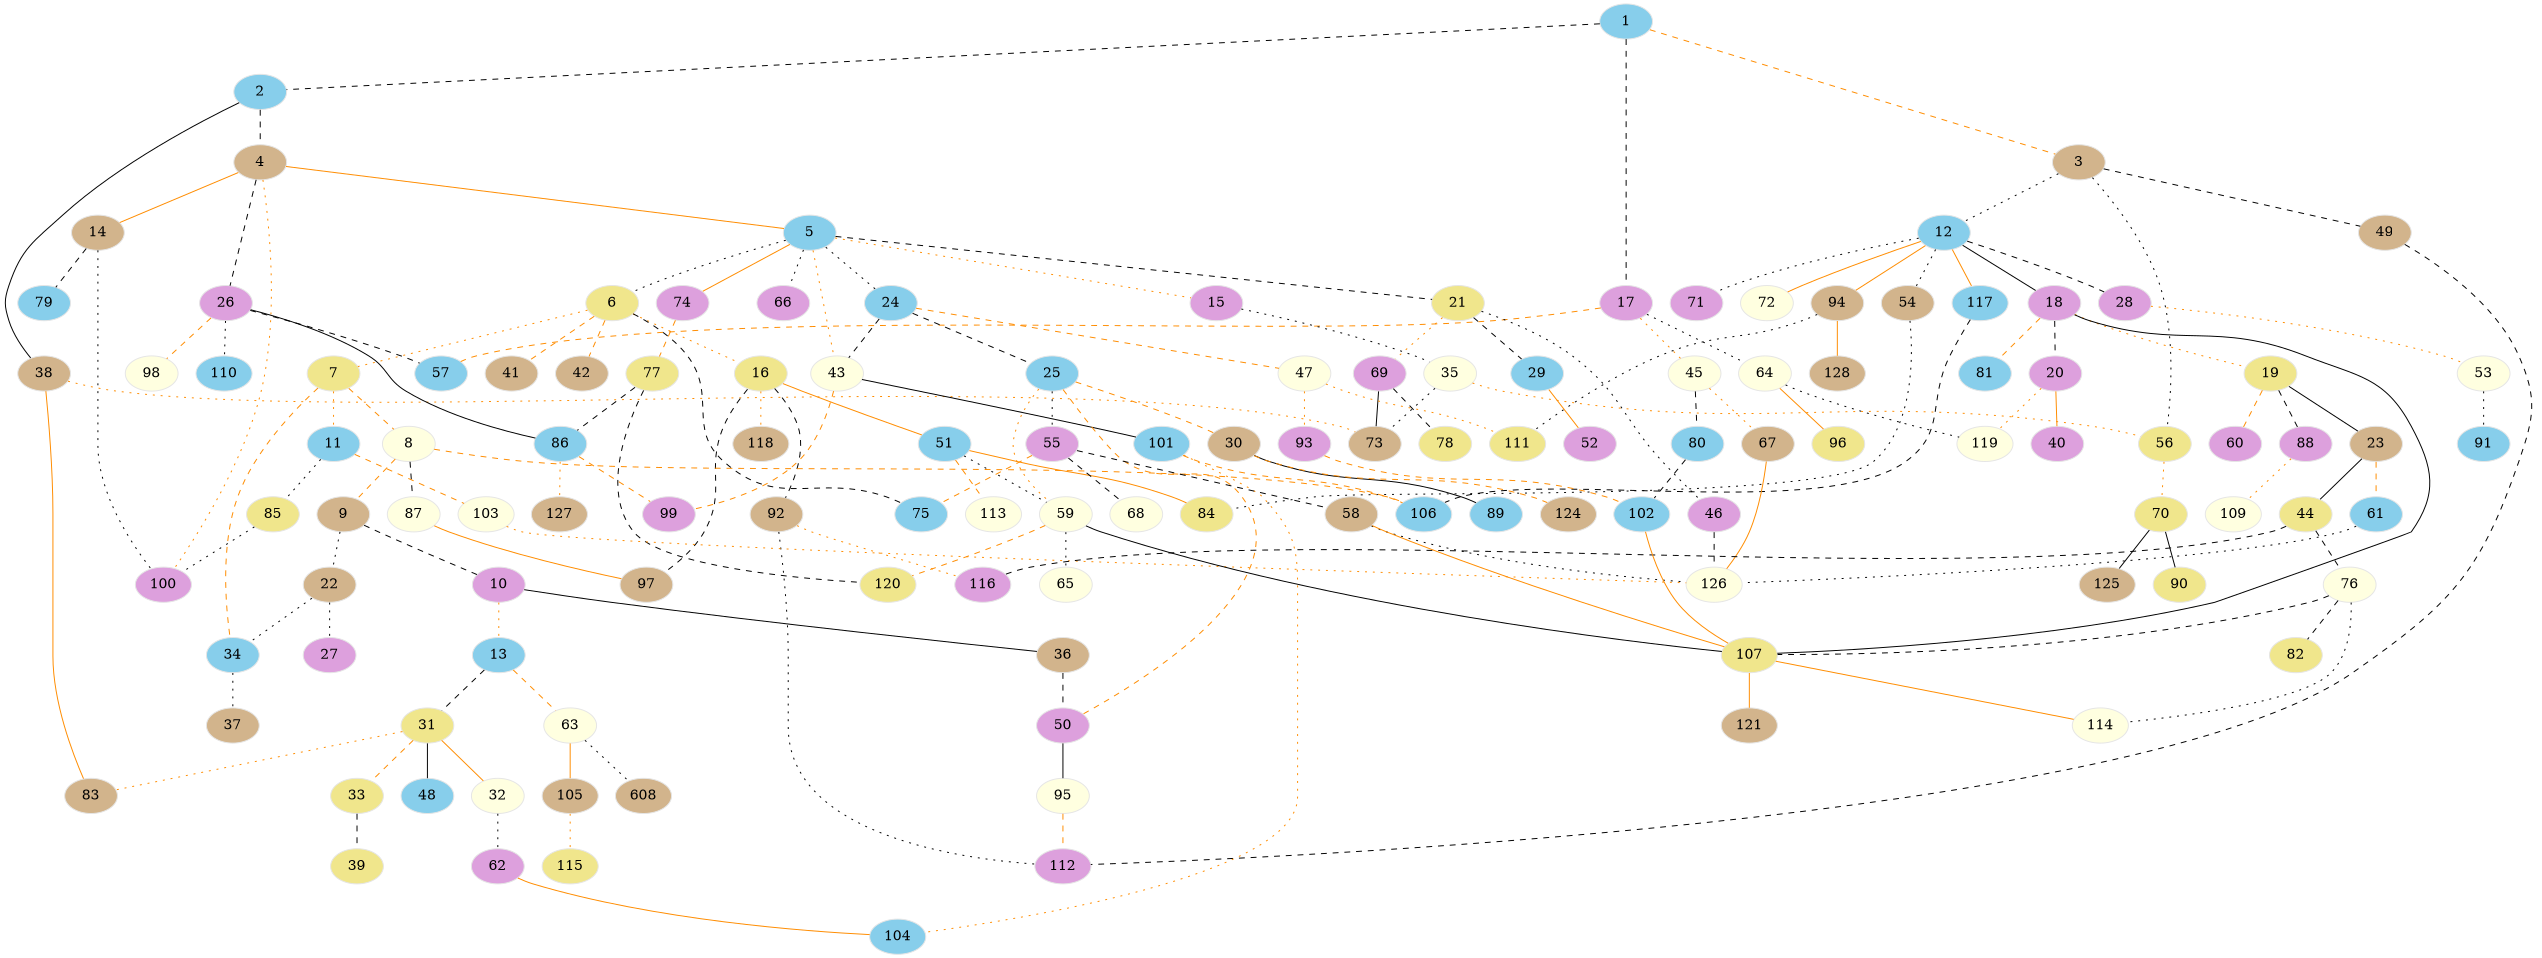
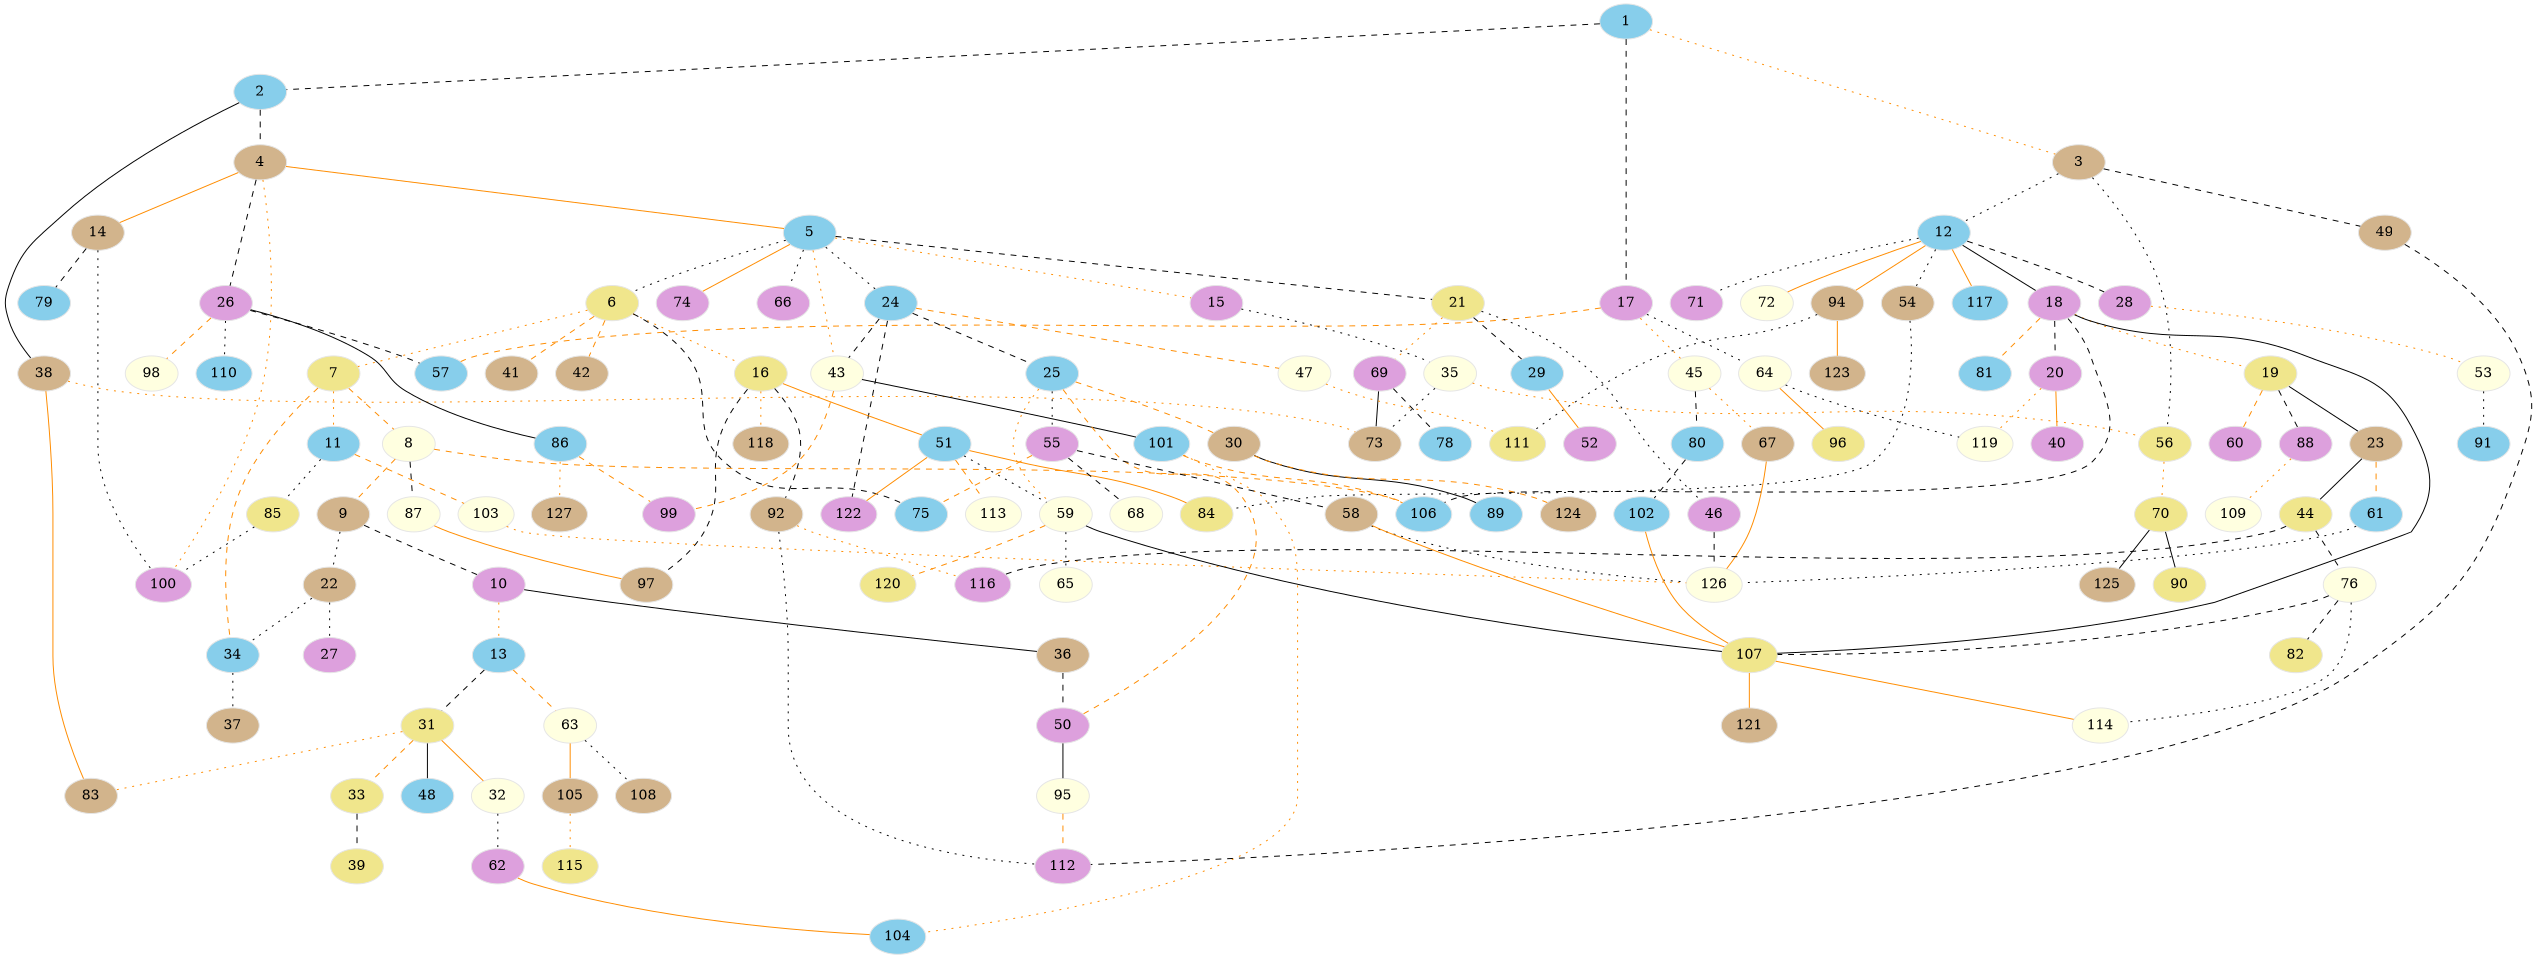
(1853, 92) -> (1853, 92)
(652, 374) -> none
(1837, 374) -> (1837, 374)
(1304, 444) -> none
(1445, 444) -> (1445, 444)
(1772, 491) -> (1848, 491)
none -> (849, 514)
(644, 796) -> (644, 796)
